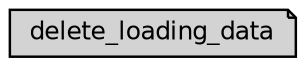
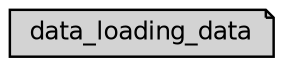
(153, 33) -> (142, 33)
